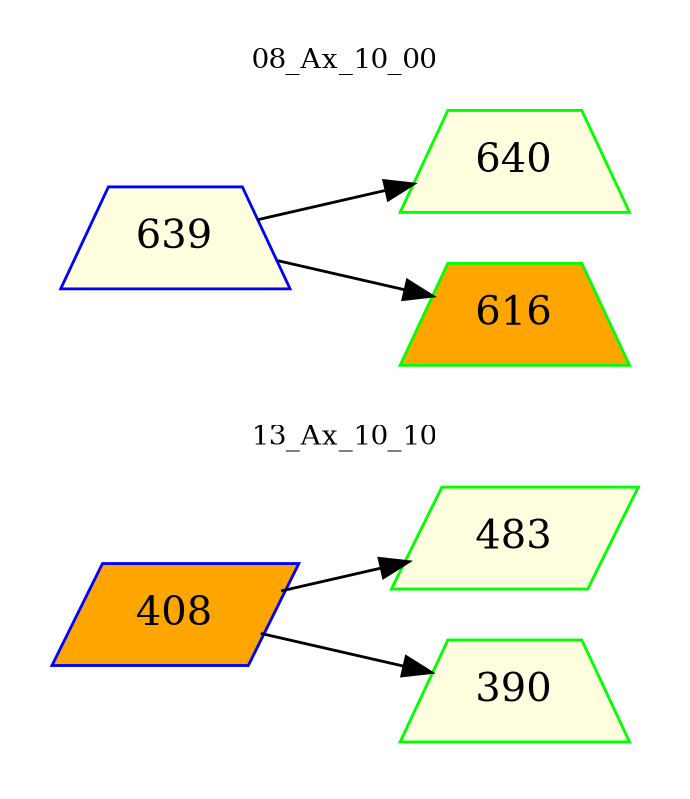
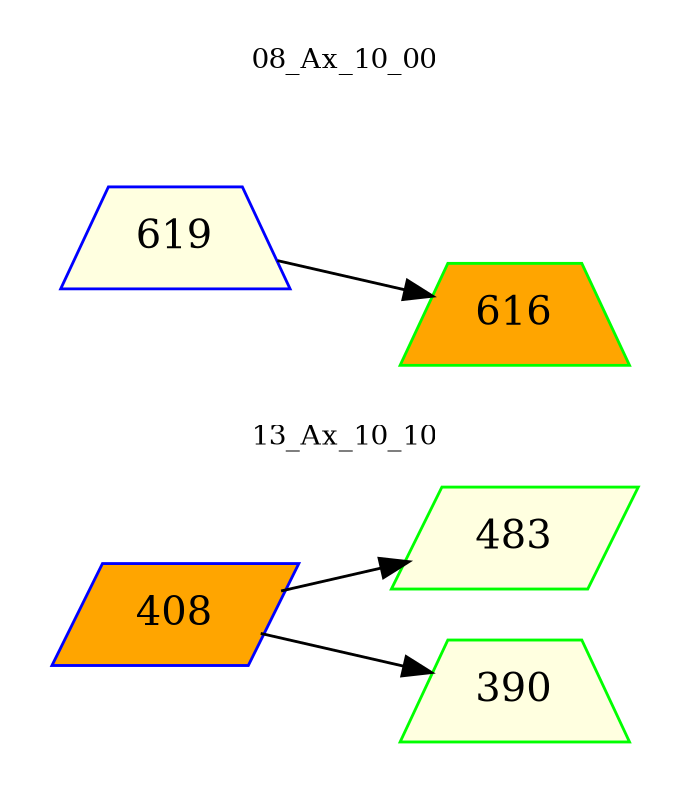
(515, 161) -> none
(175, 238) -> (175, 238)
